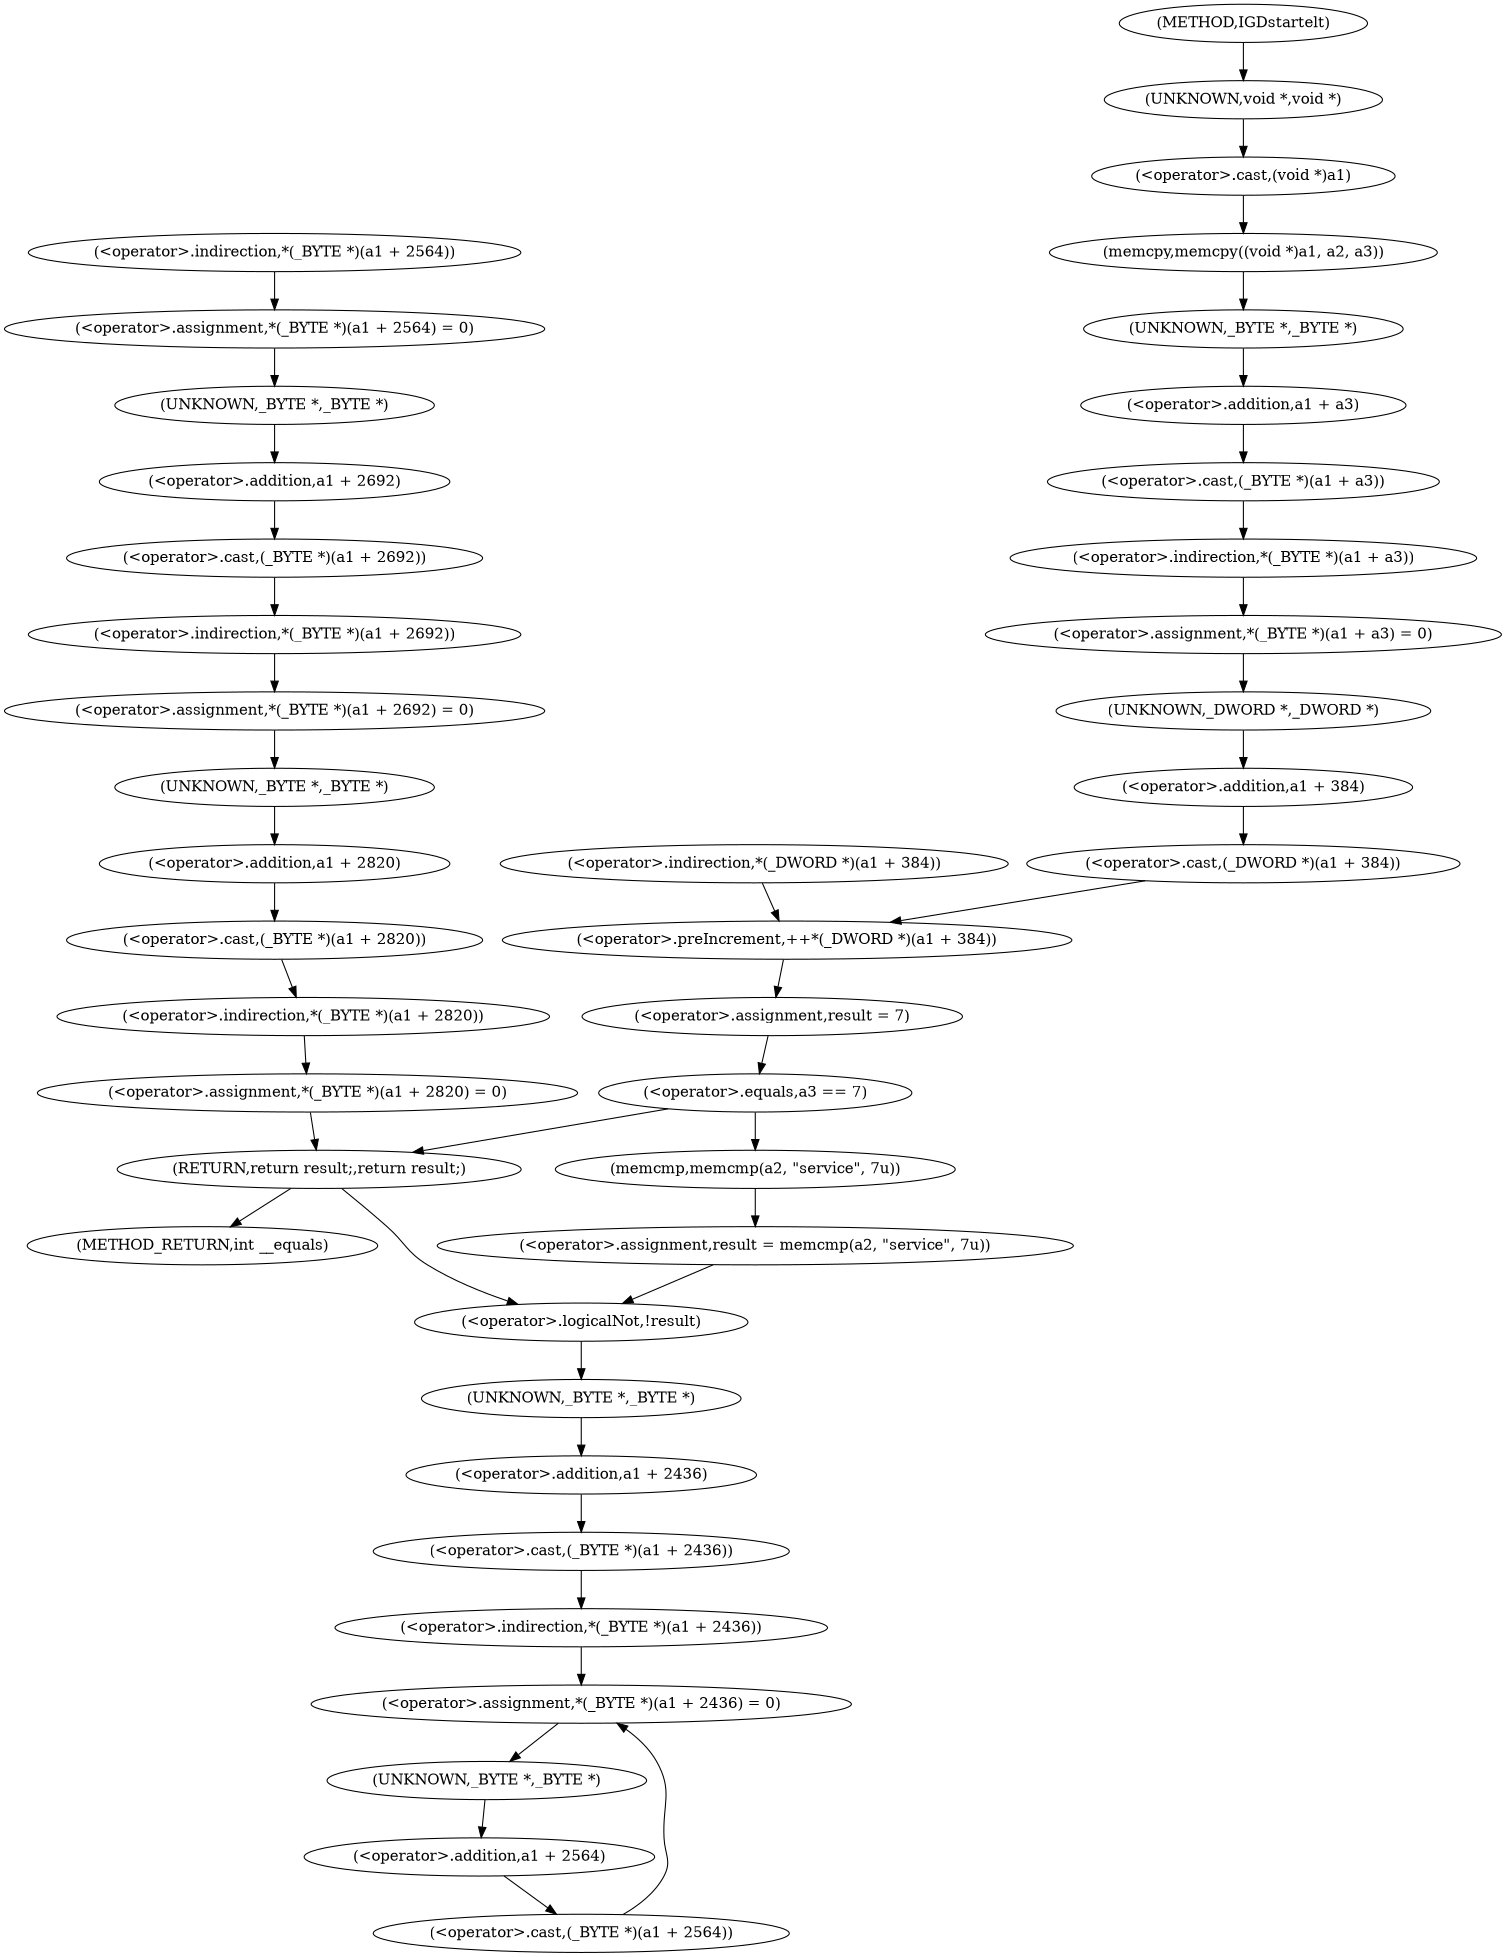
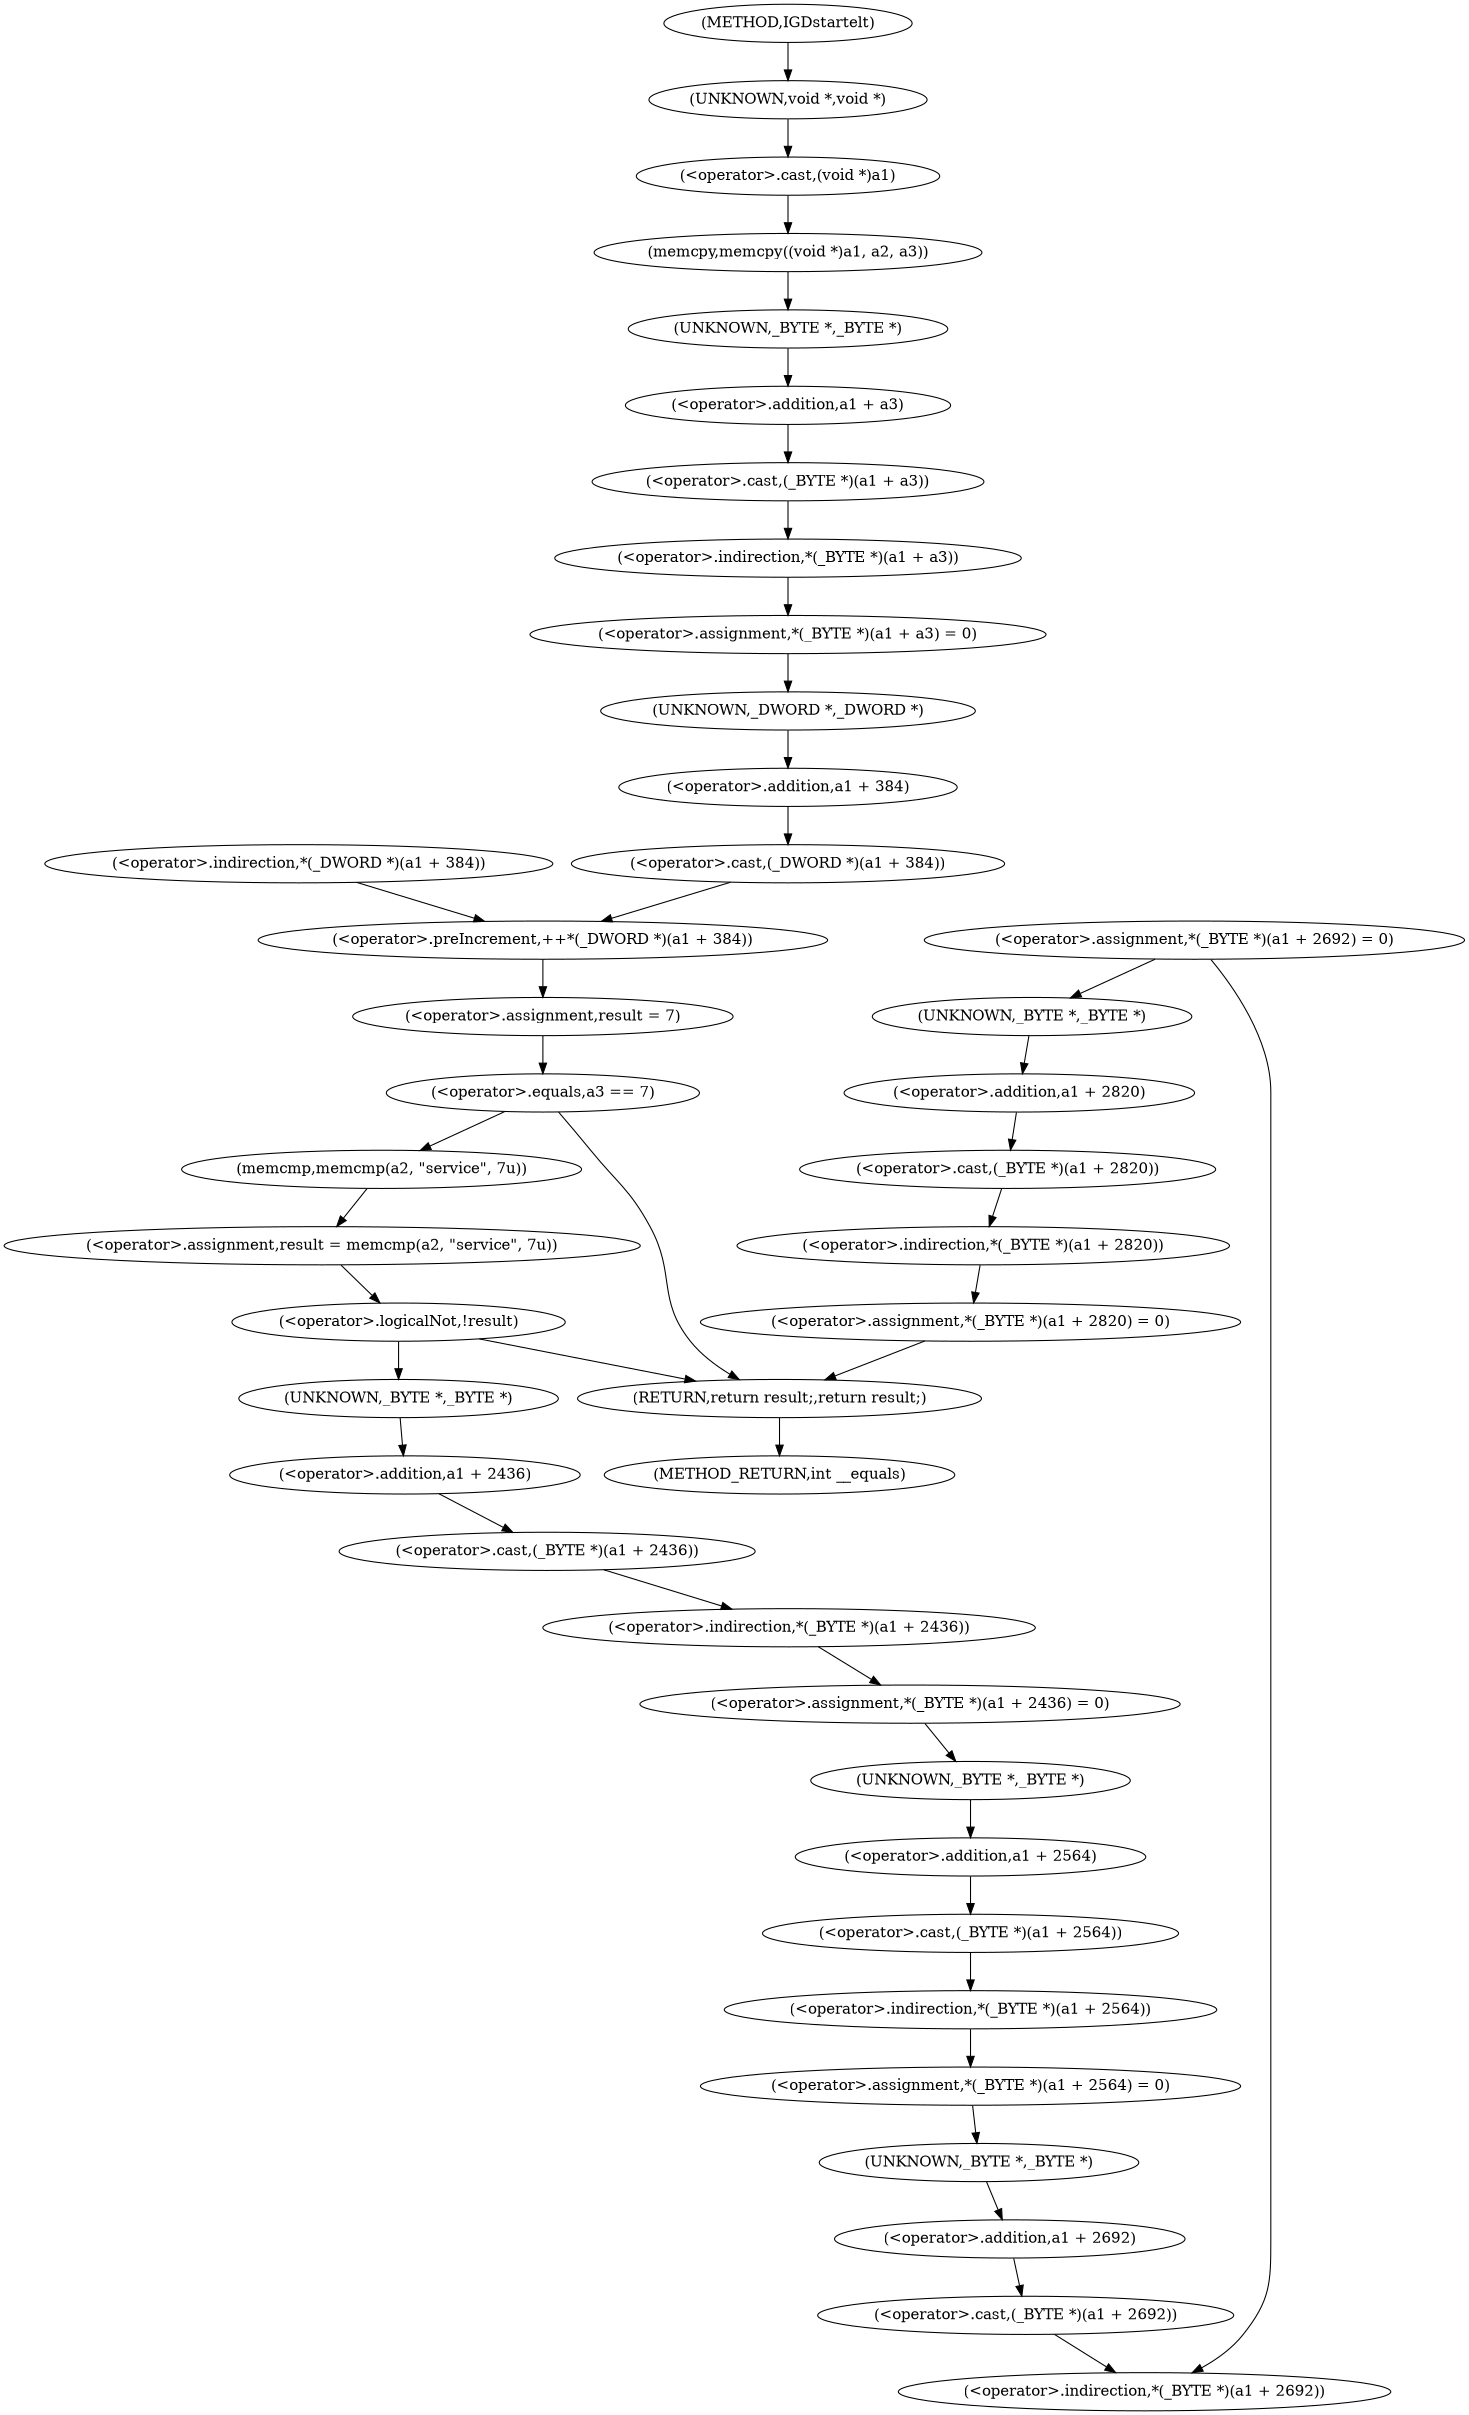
(275, 668) -> (1271, 1669)
(417, 1257) -> (582, 1359)
(664, 1824) -> (971, 1966)
